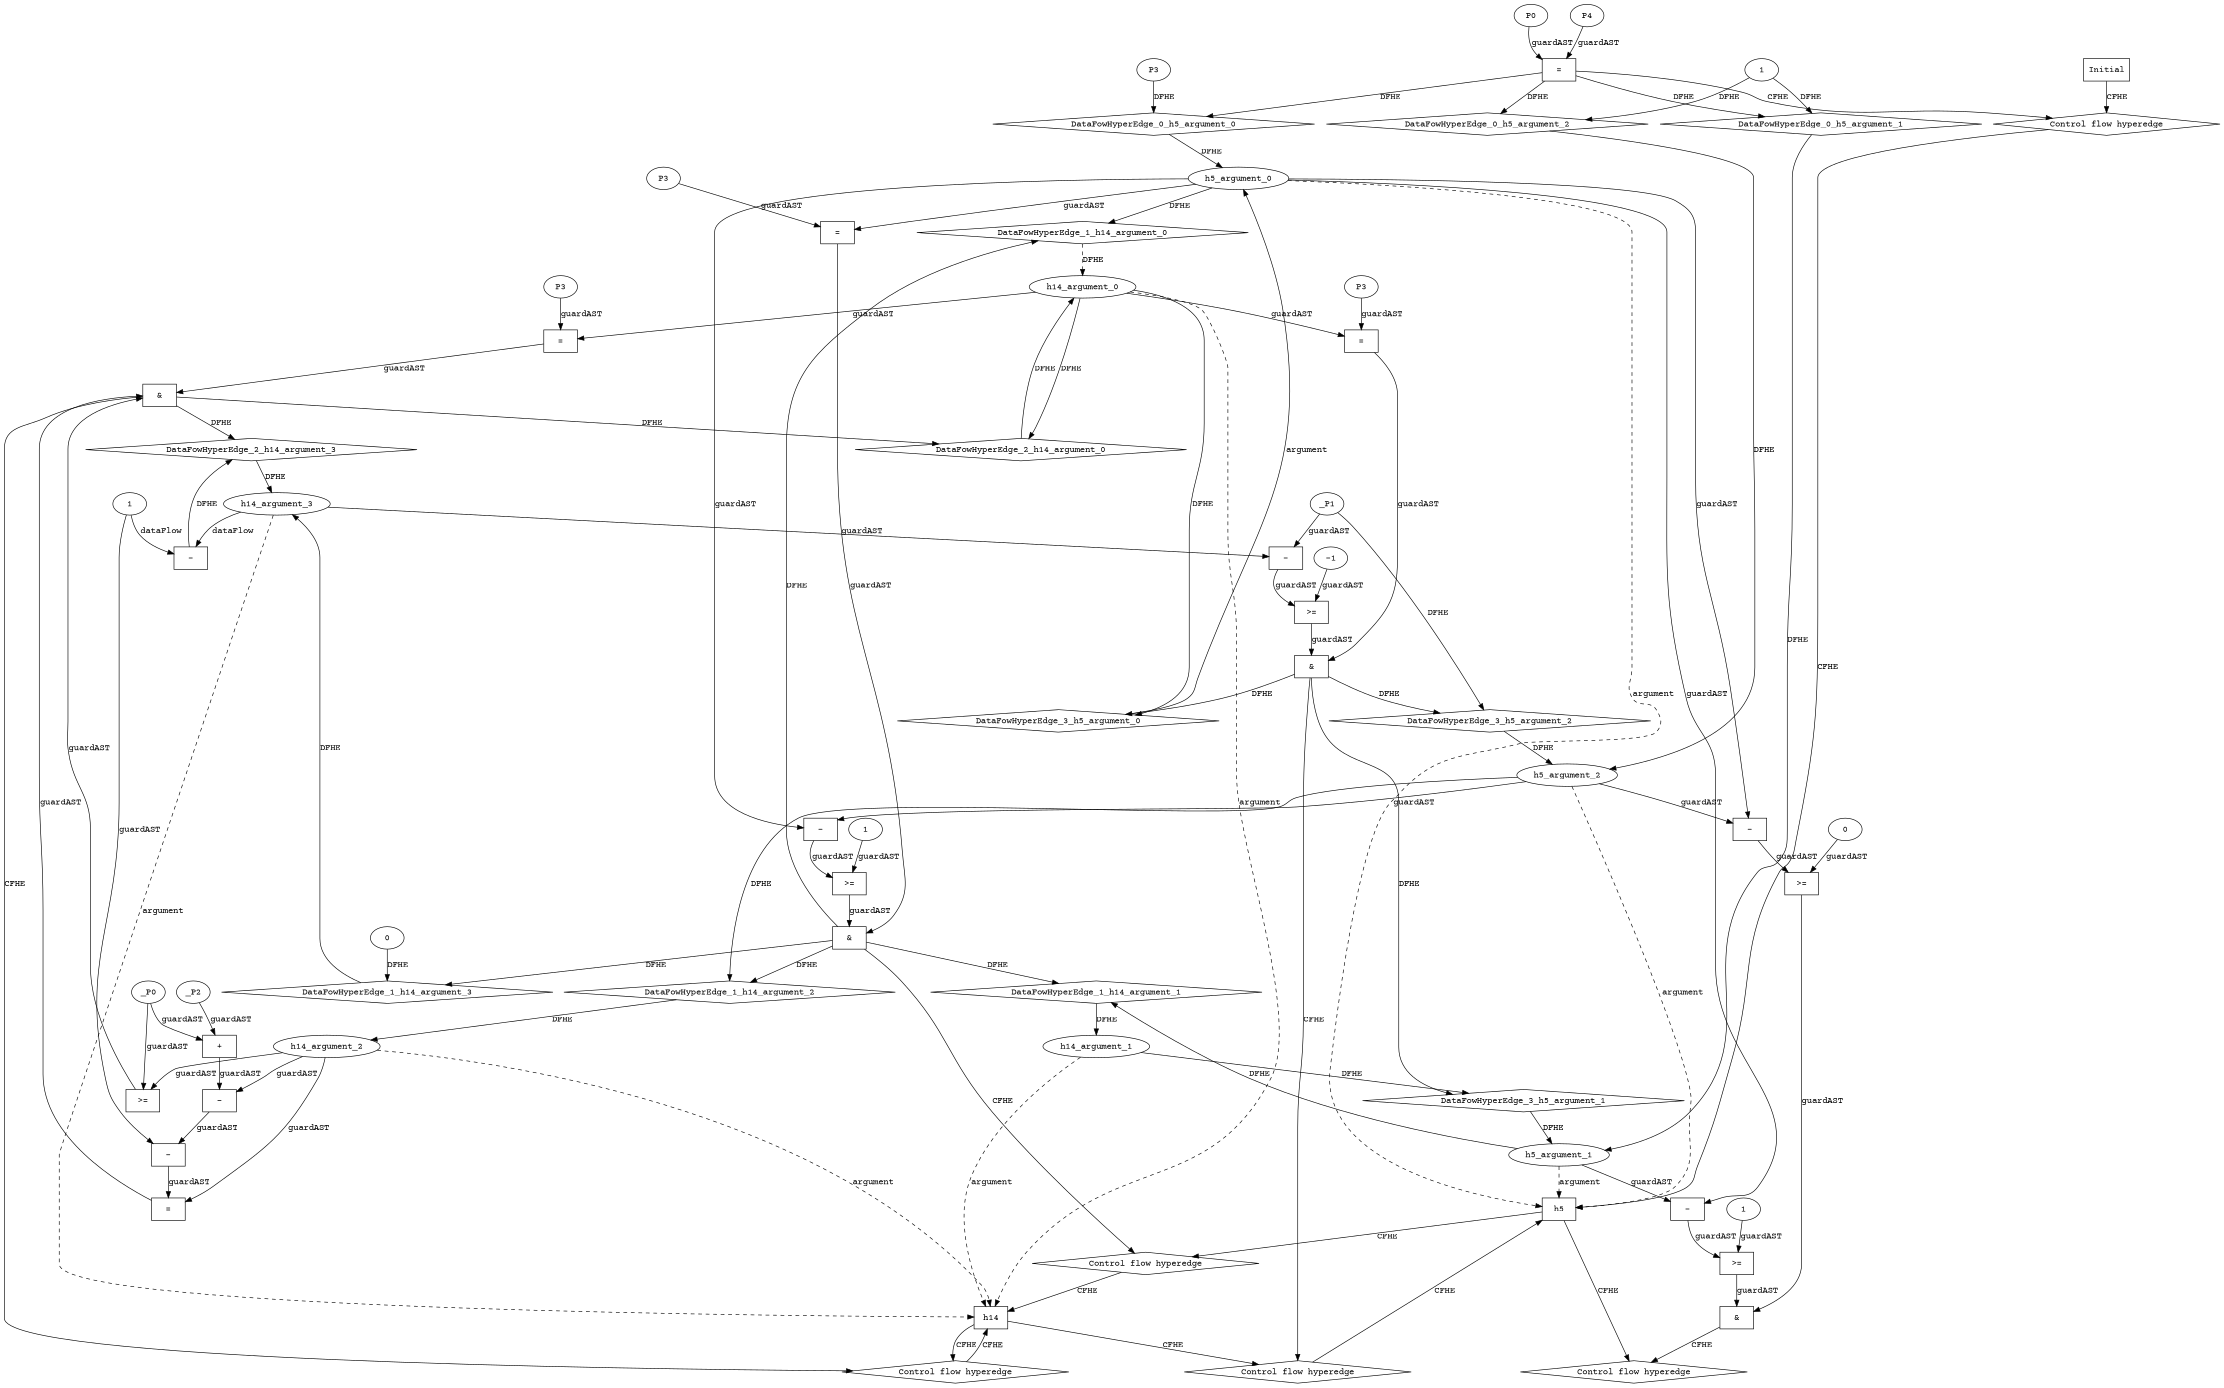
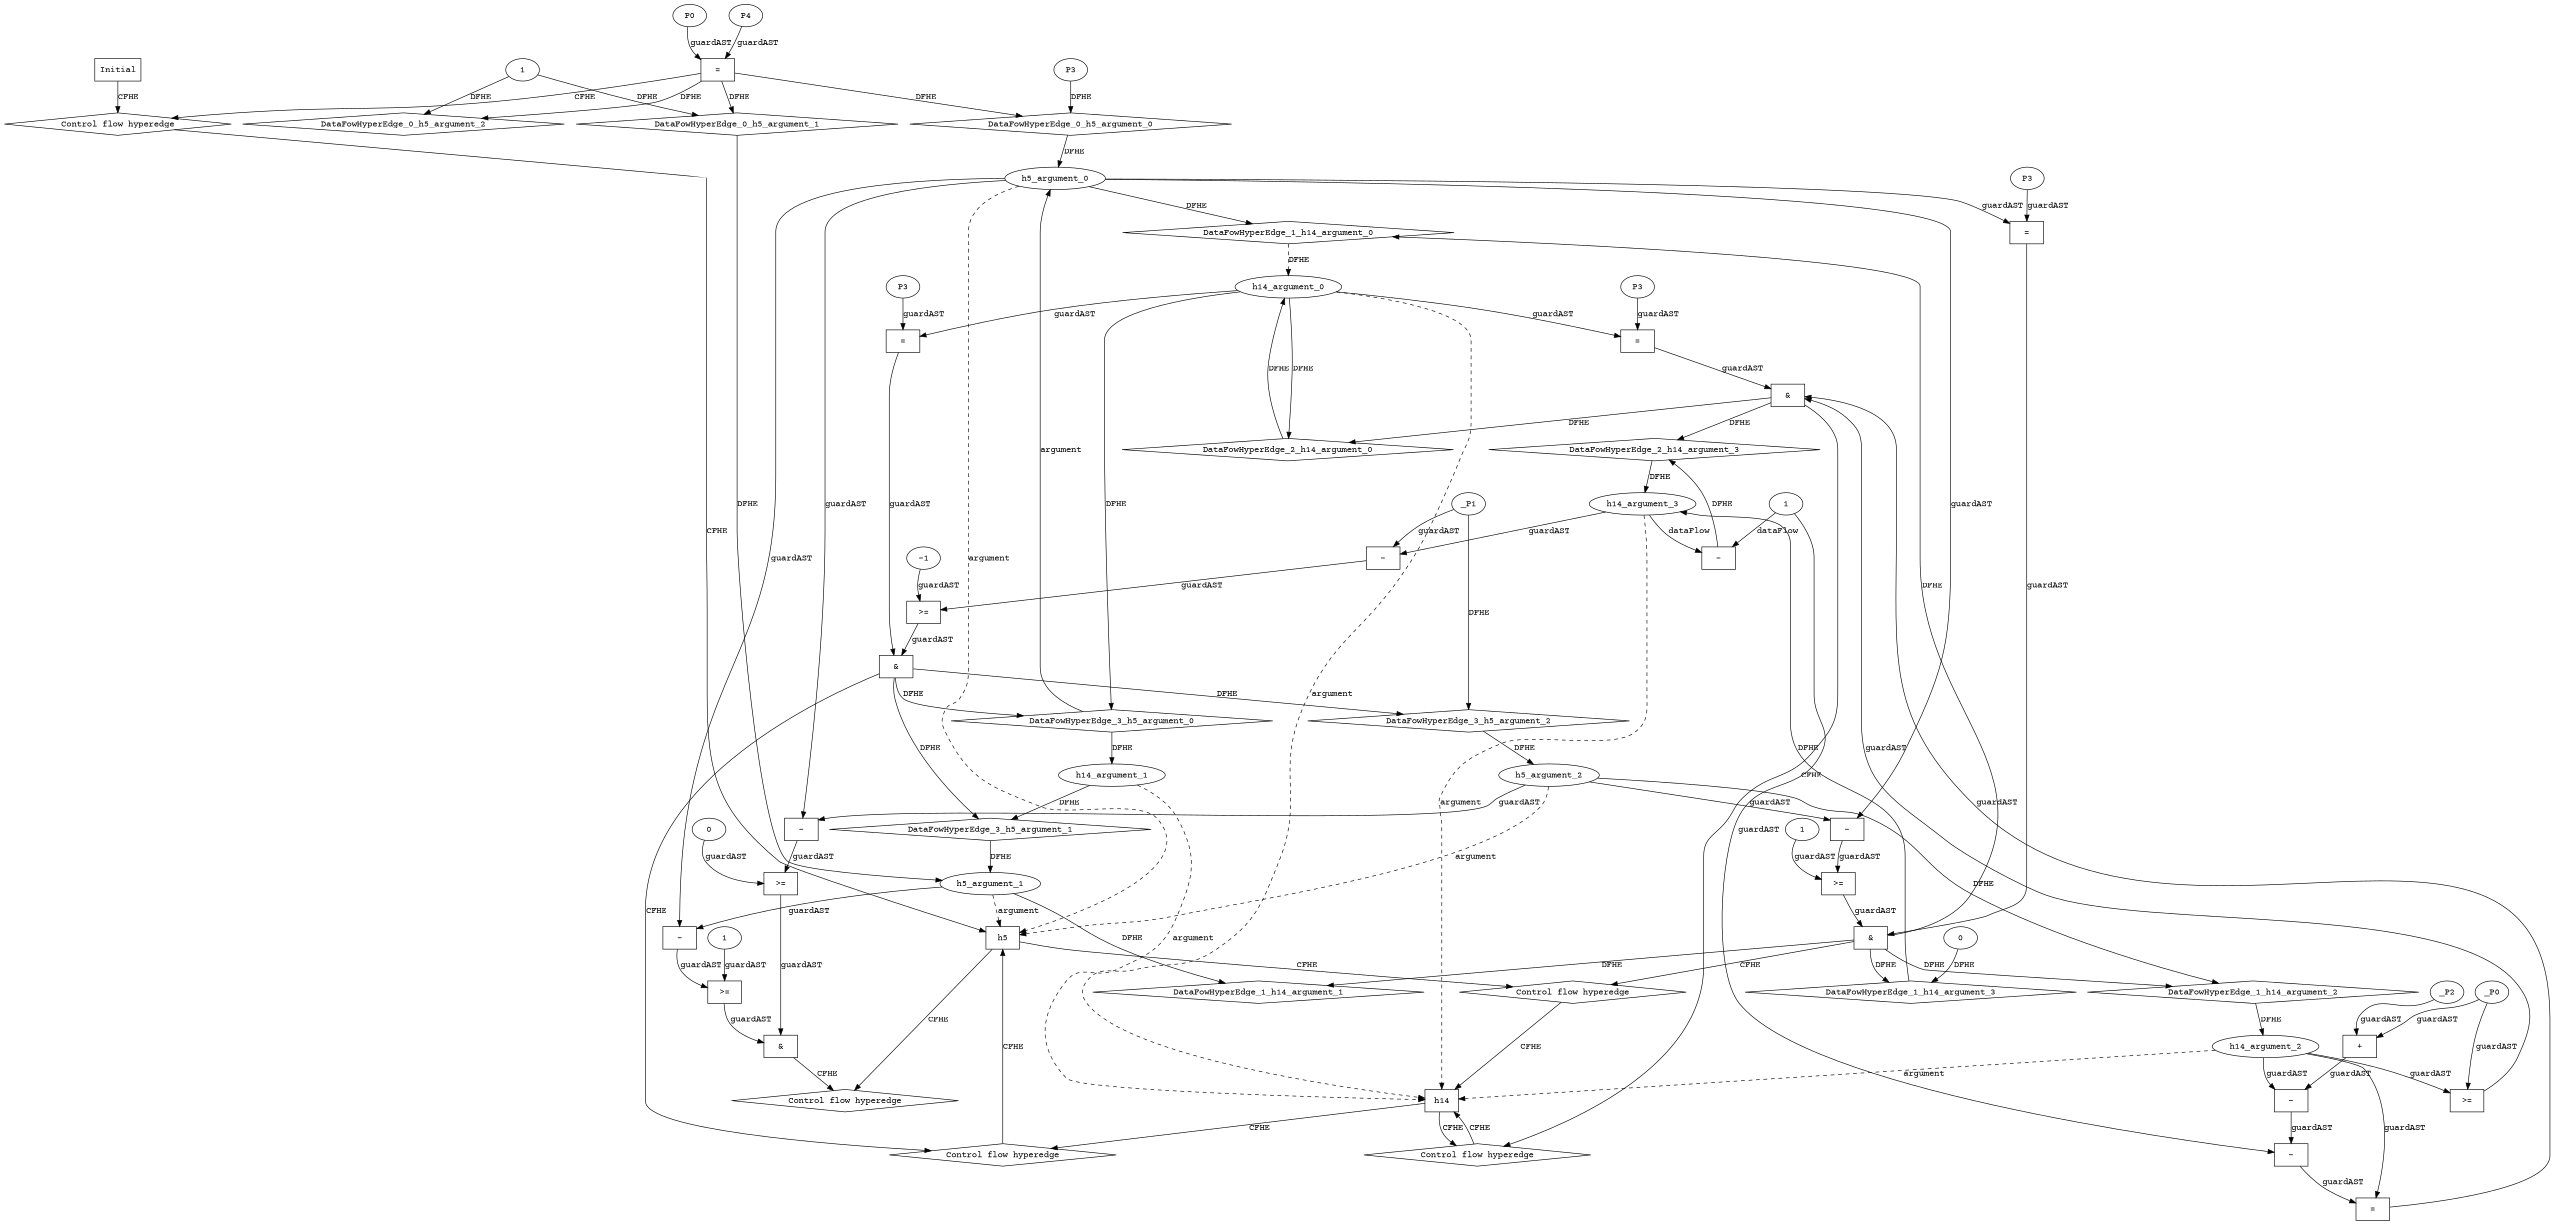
(1754, 409) -> none
(1096, 1016) -> (1112, 745)
